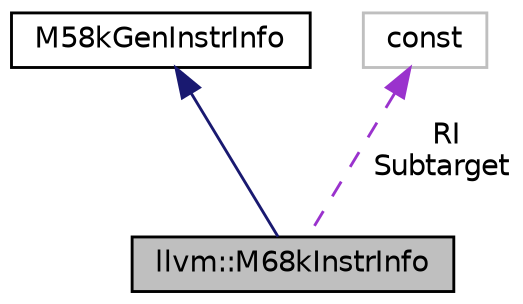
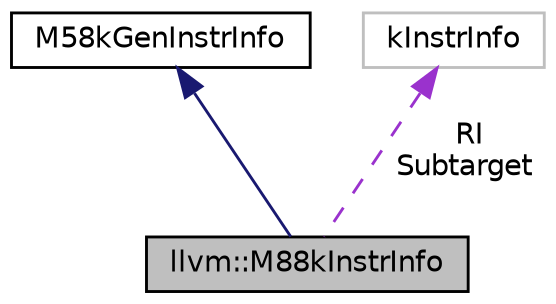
(425, 40) -> (454, 40)
(293, 264) -> (307, 264)
